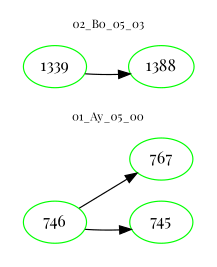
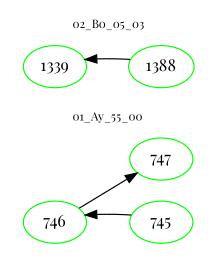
(102, 74) -> (114, 59)
(108, 118) -> (108, 118)
(161, 159) -> (161, 159)
(102, 230) -> (114, 214)
